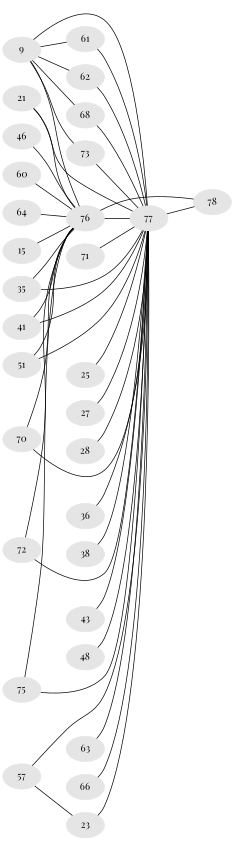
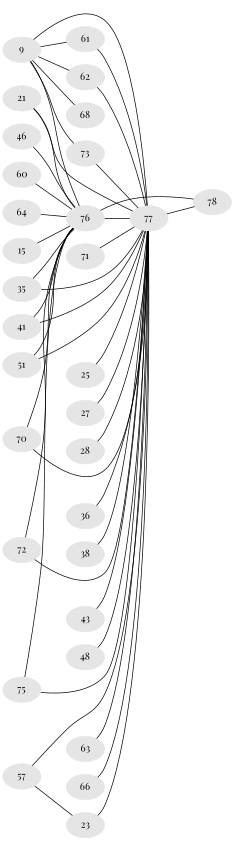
(123, 164) -> none
